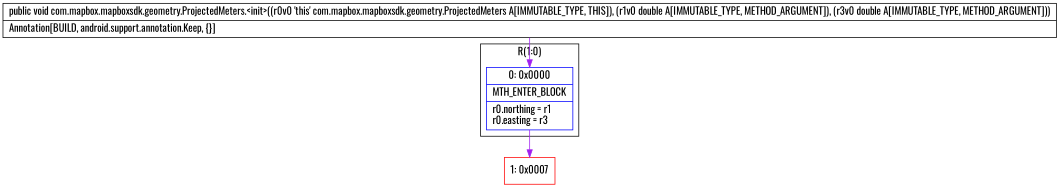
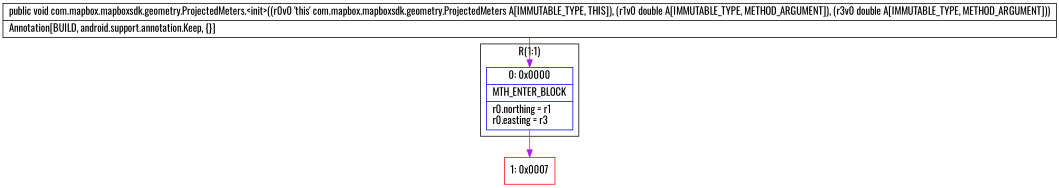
(530, 52) -> (530, 52)
